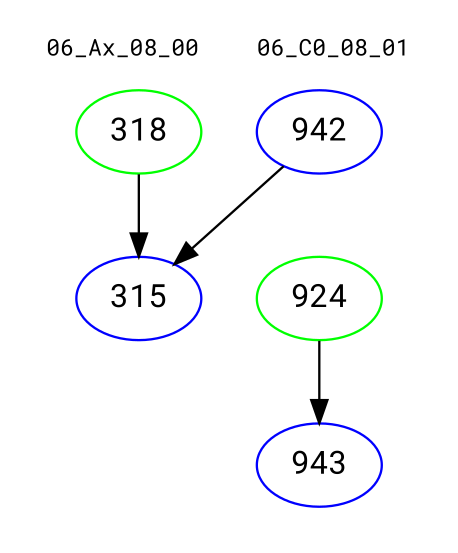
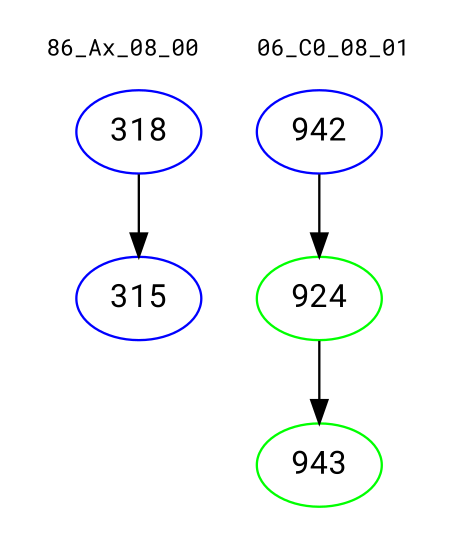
(124, 50) -> (124, 50)
(139, 132) -> (139, 132)
(254, 193) -> (319, 204)
(319, 465) -> (319, 465)
